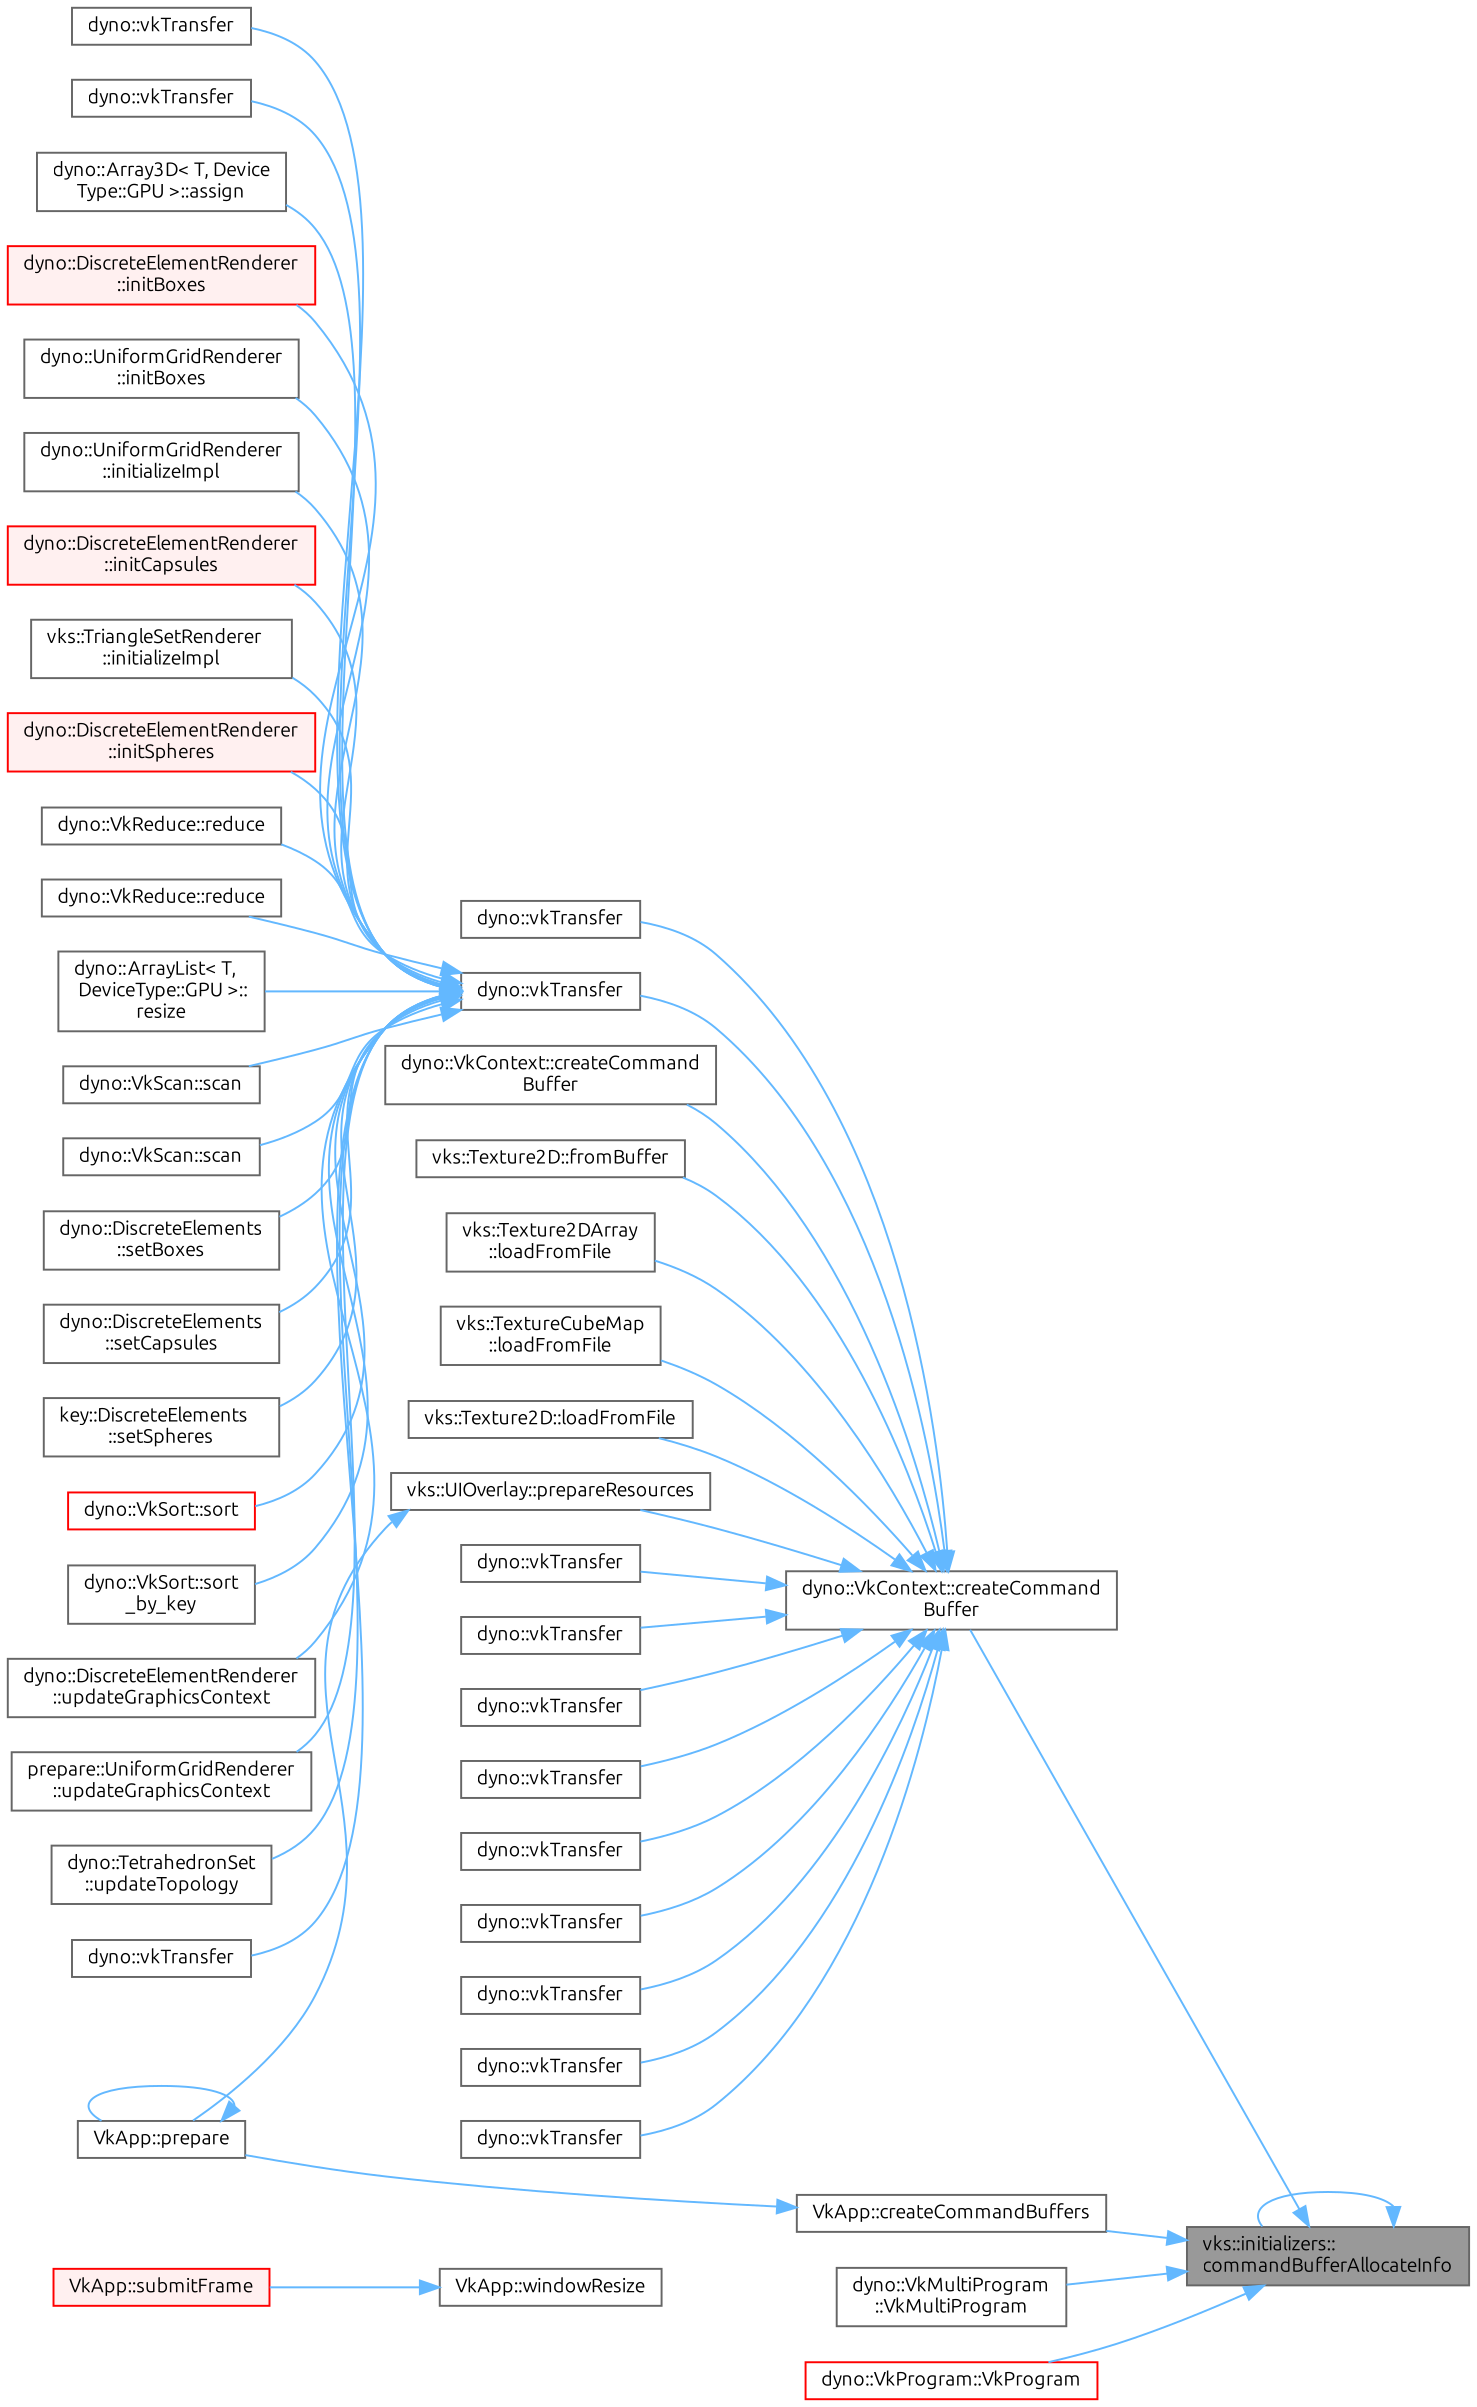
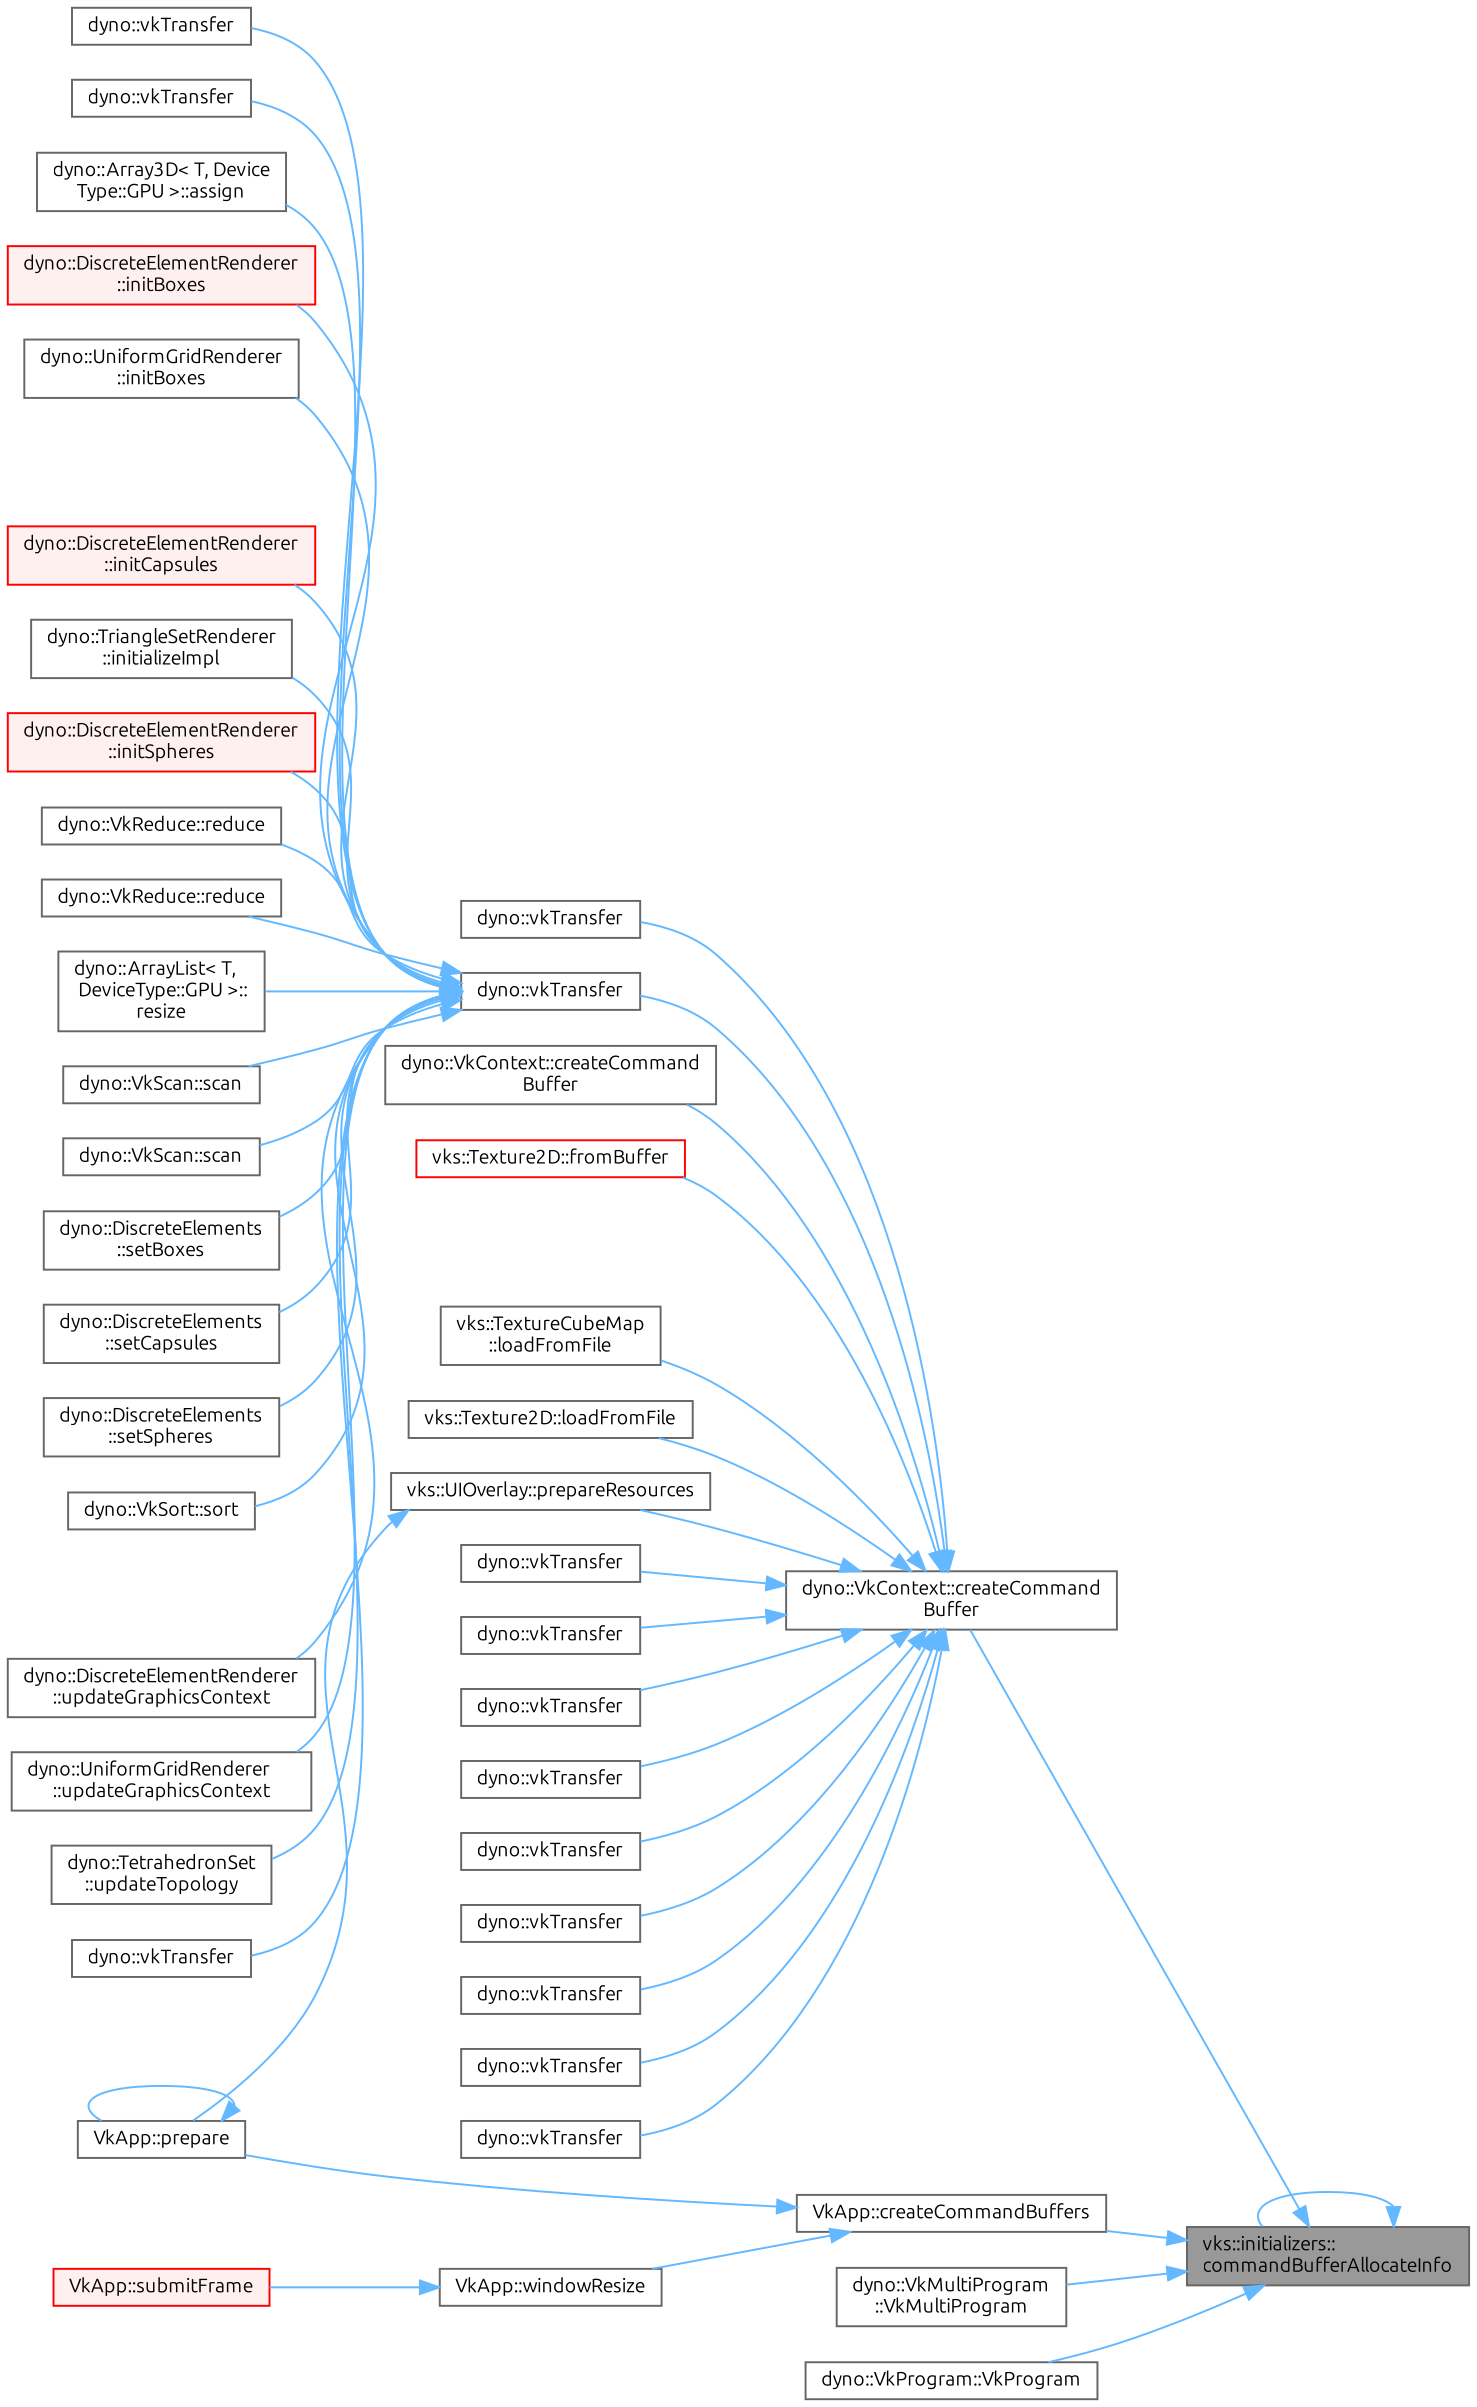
(162, 462) -> none
(162, 649) -> (162, 649)
(551, 1159) -> (551, 1159)
(551, 1242) -> none
(162, 1427) -> (162, 1427)
(162, 1511) -> (162, 1511)
(162, 1595) -> none
(162, 1781) -> (162, 1781)
none -> (741, 2252)
(952, 2381) -> (952, 2381)
